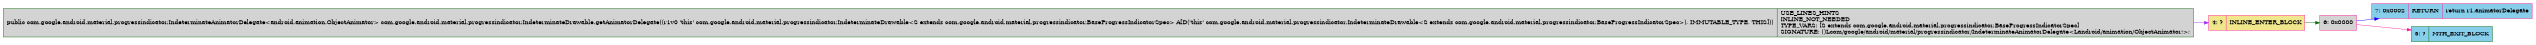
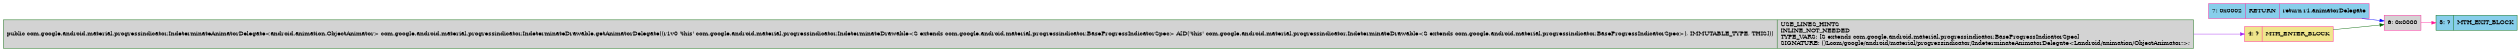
(2366, 20) -> (2371, 20)
(2265, 23) -> (2298, 34)
